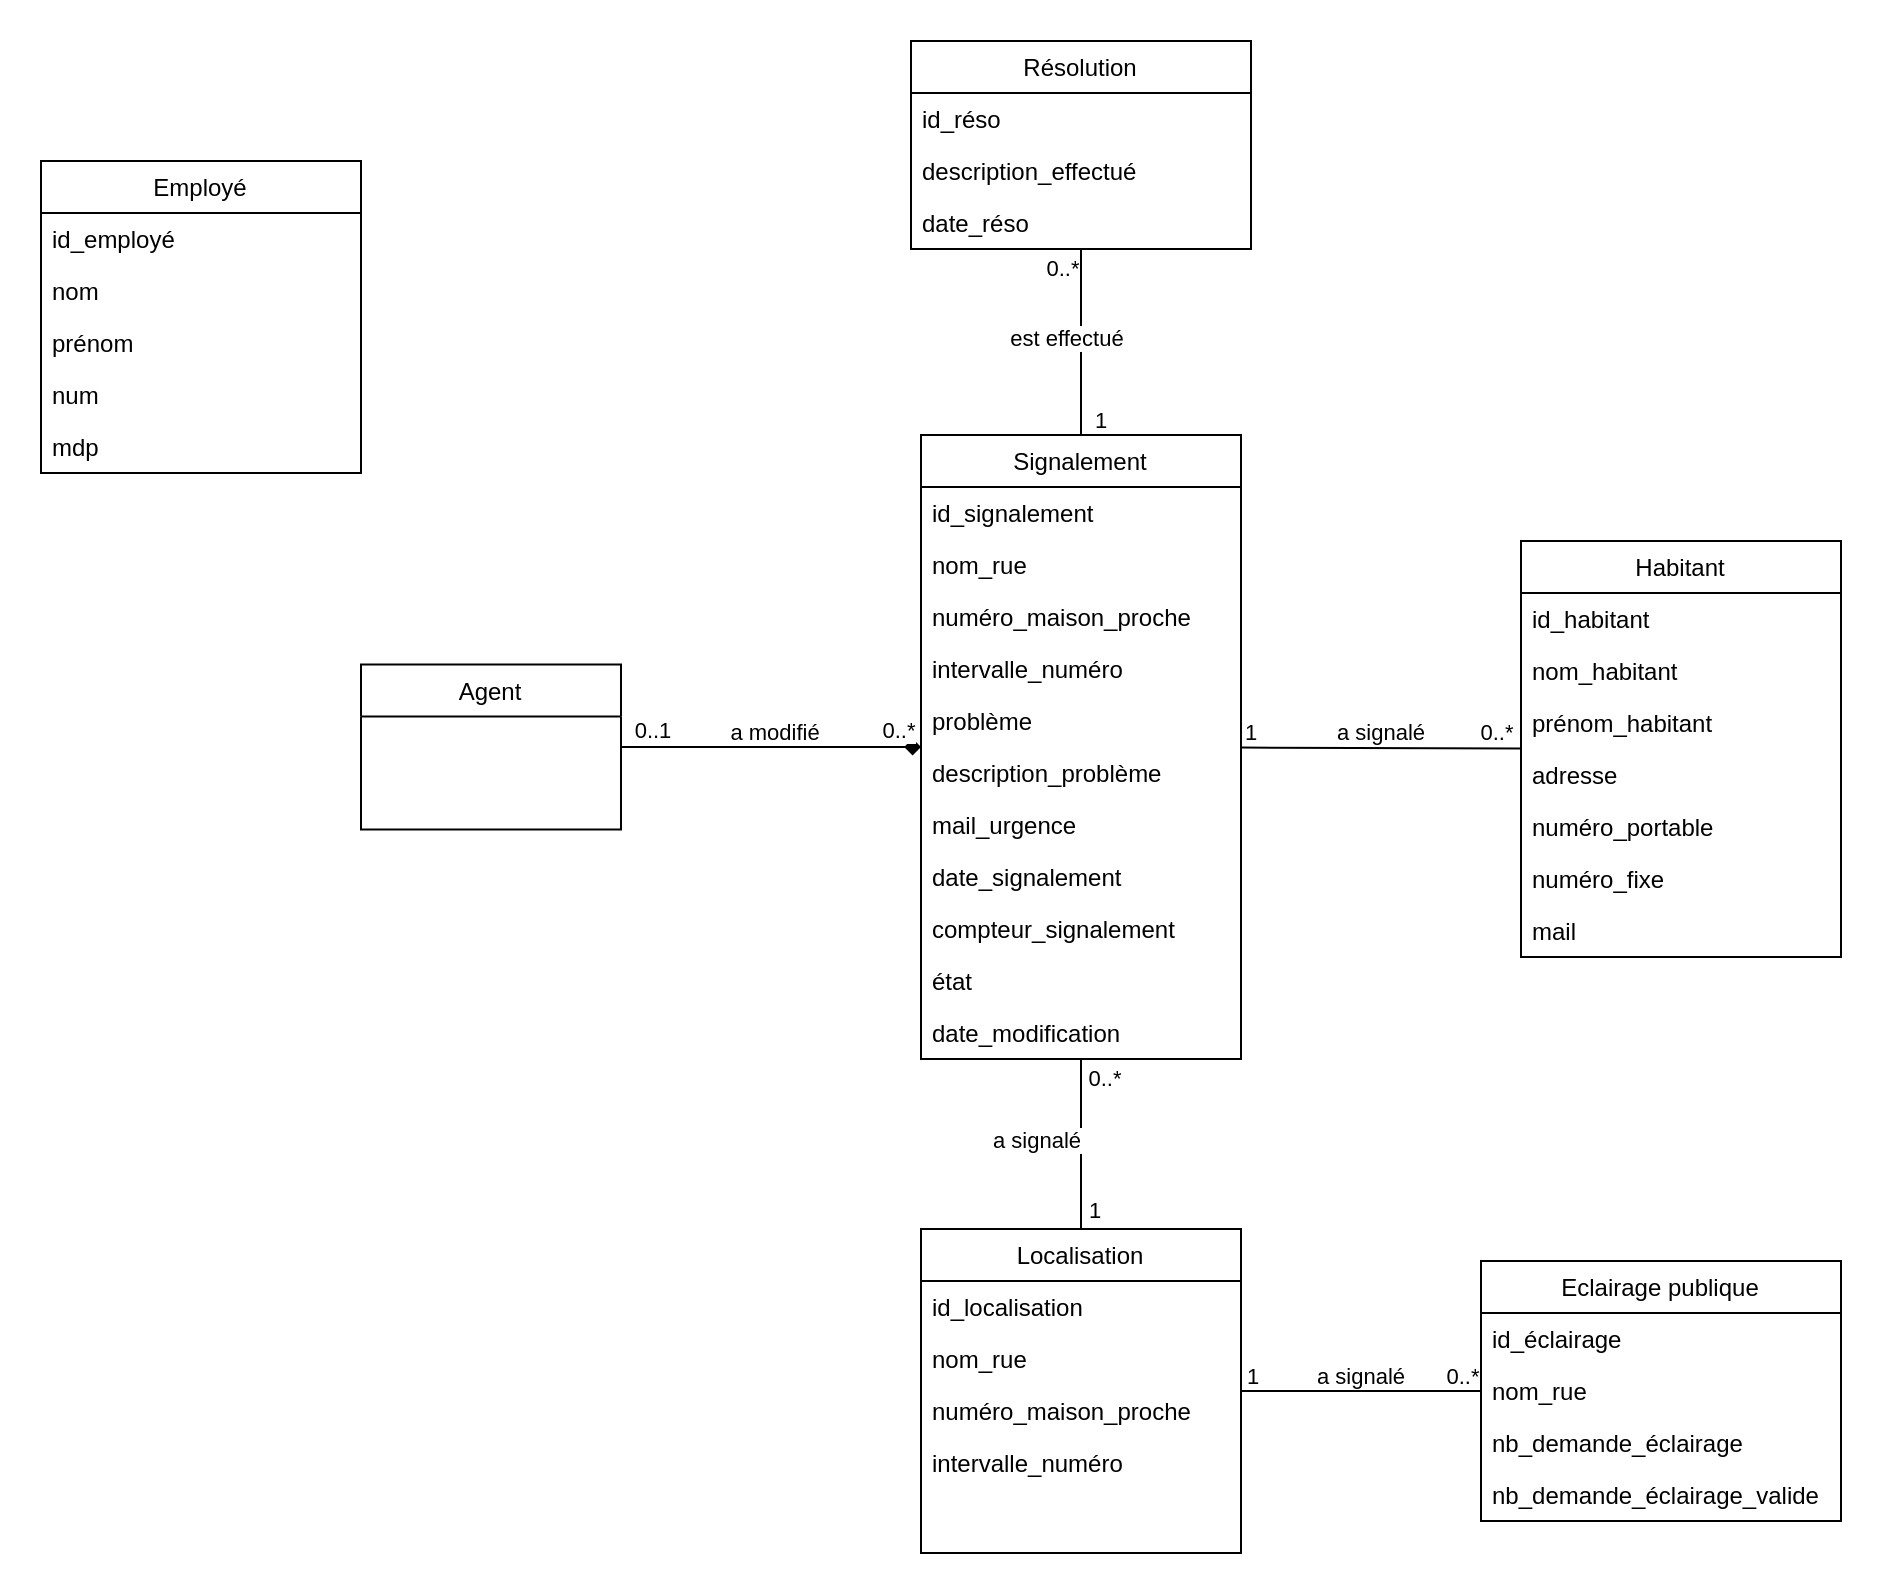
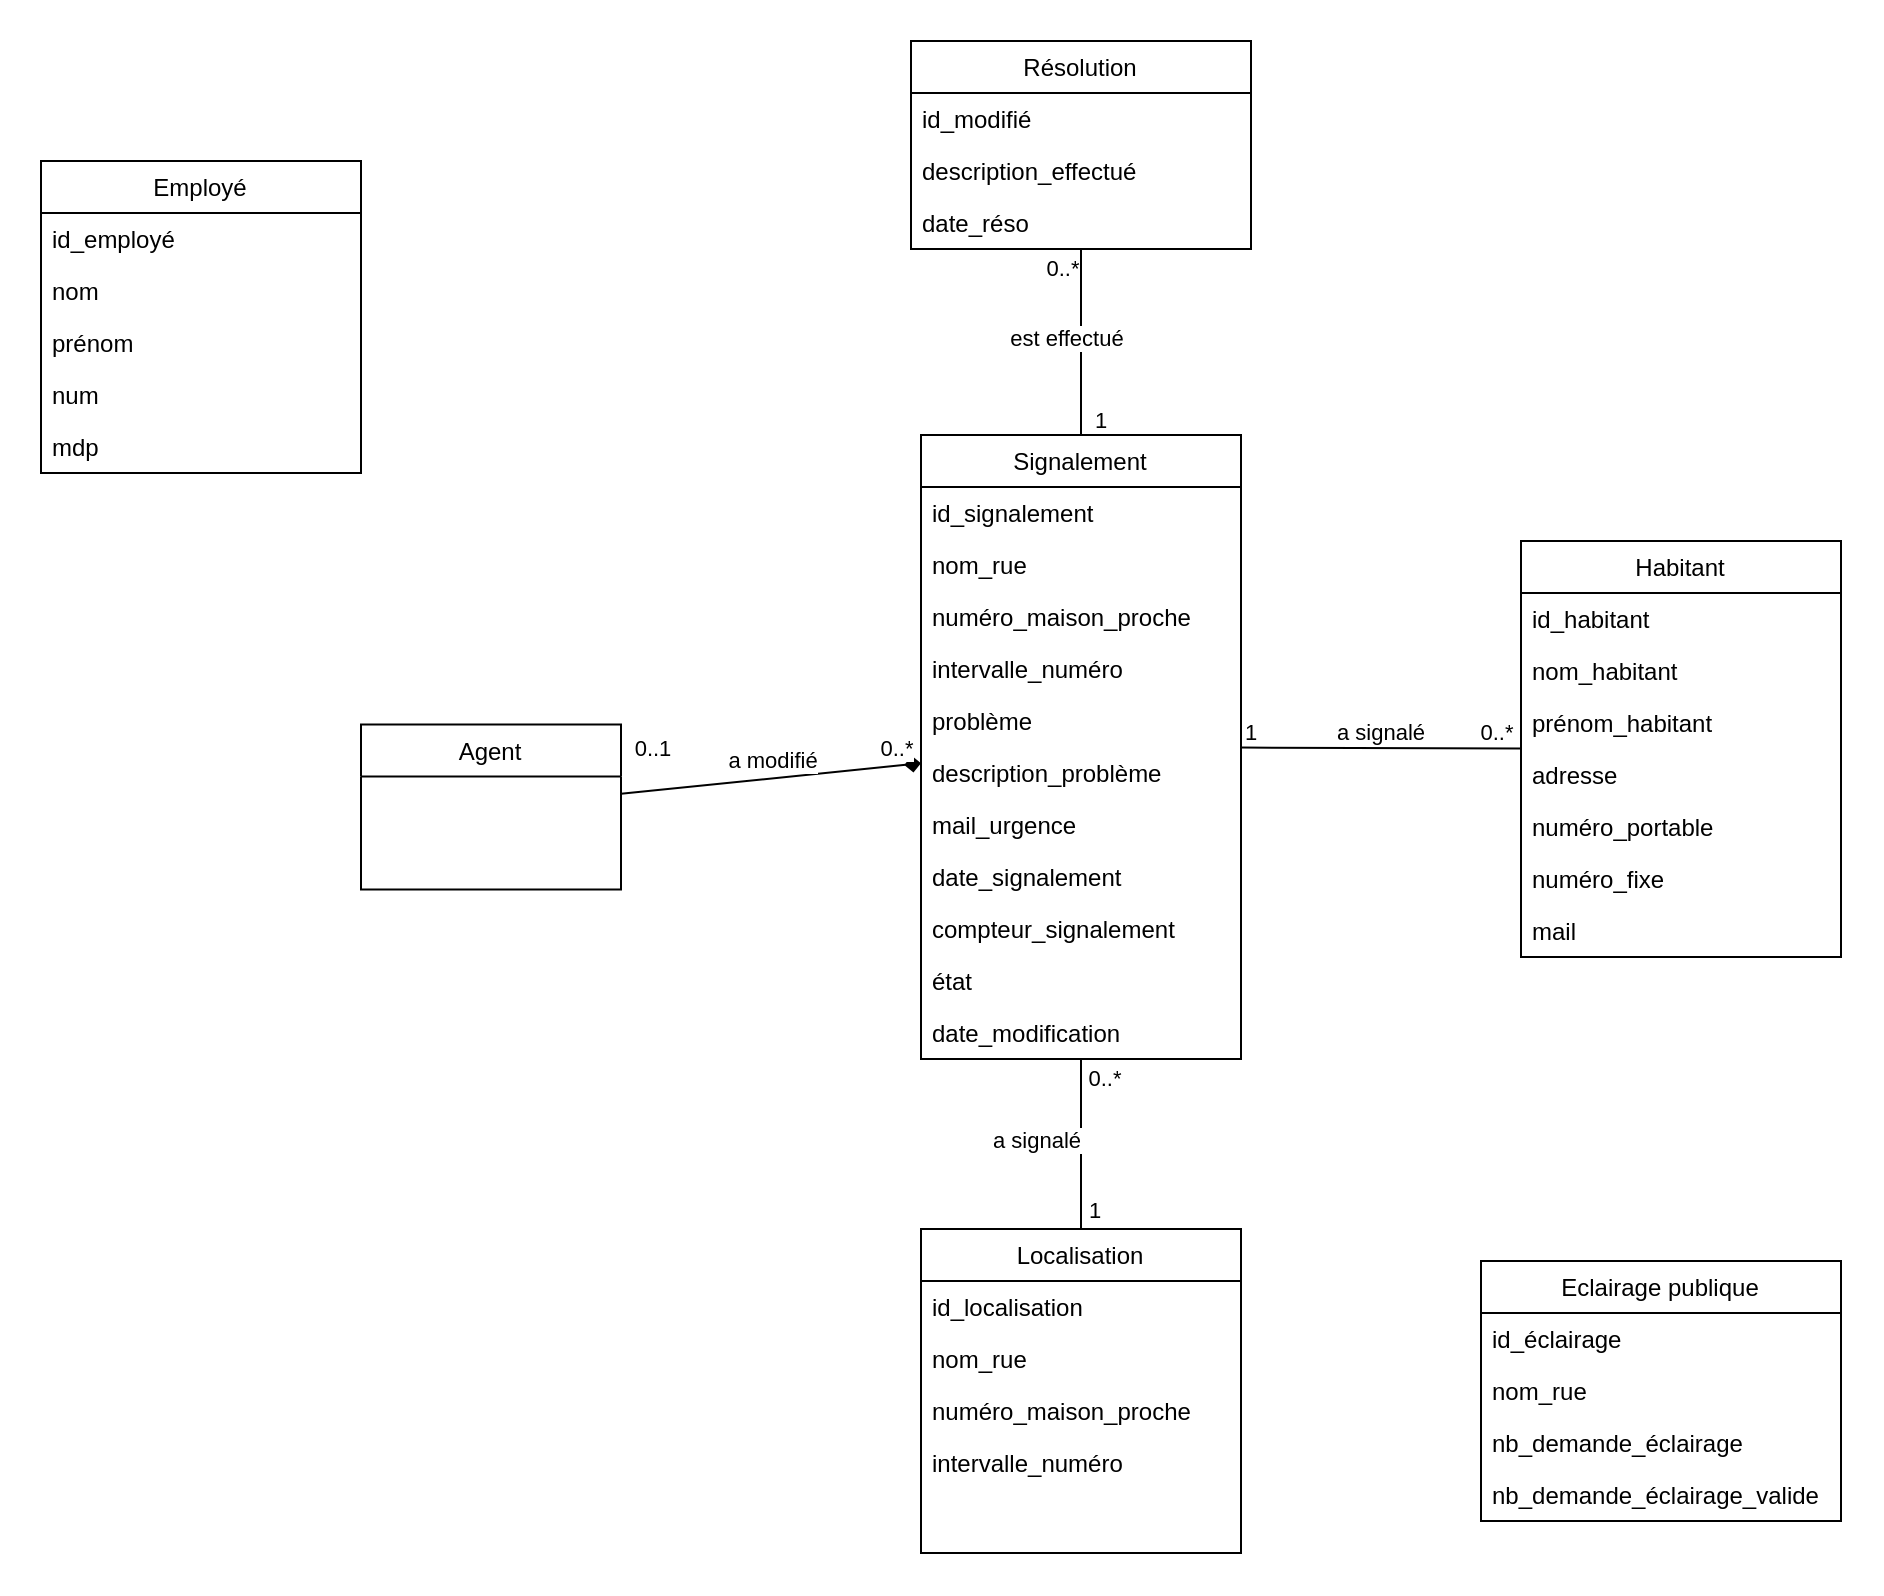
(966, 120) -> (980, 120)
(491, 747) -> (491, 807)
(1361, 1391) -> none
